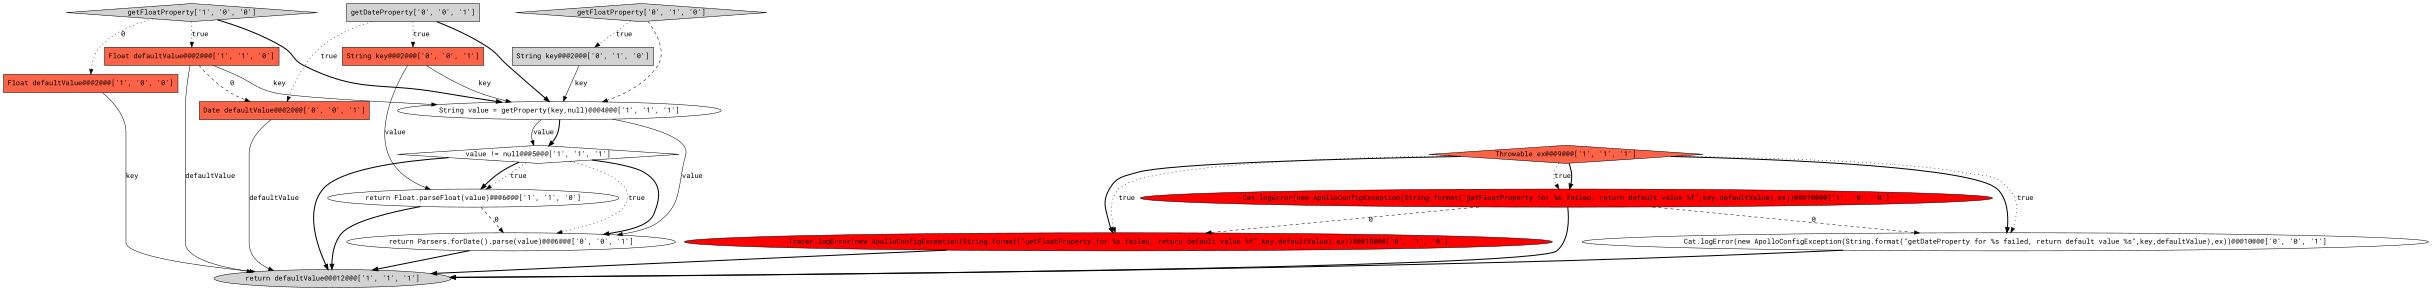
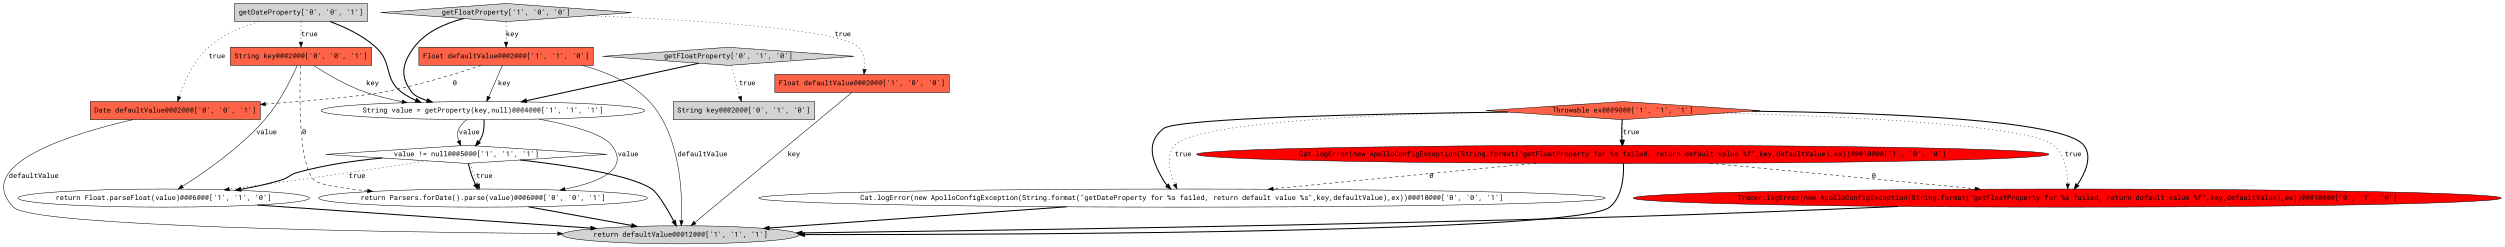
(123, 34) -> (843, 34)
(200, 34) -> (512, 34)
(653, 71) -> (613, 82)
(572, 81) -> none
(491, 218) -> (304, 151)
